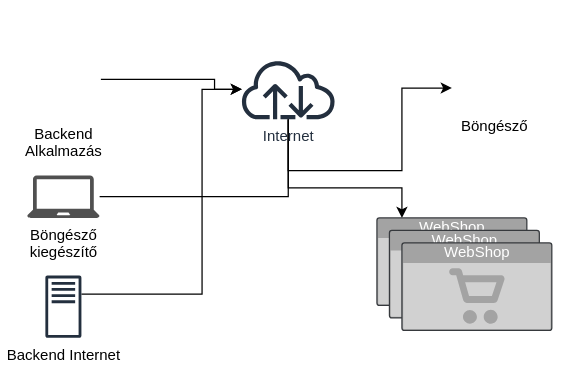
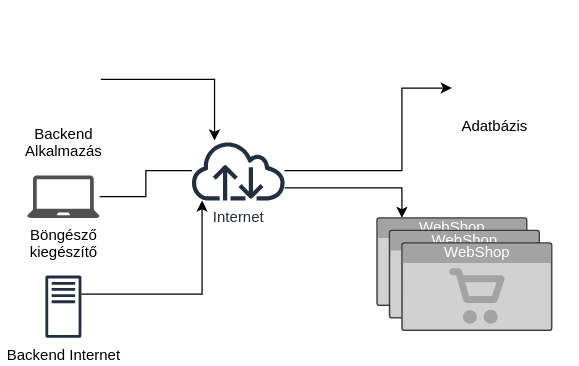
(288, 89) -> (238, 171)
(495, 127) -> (495, 127)
